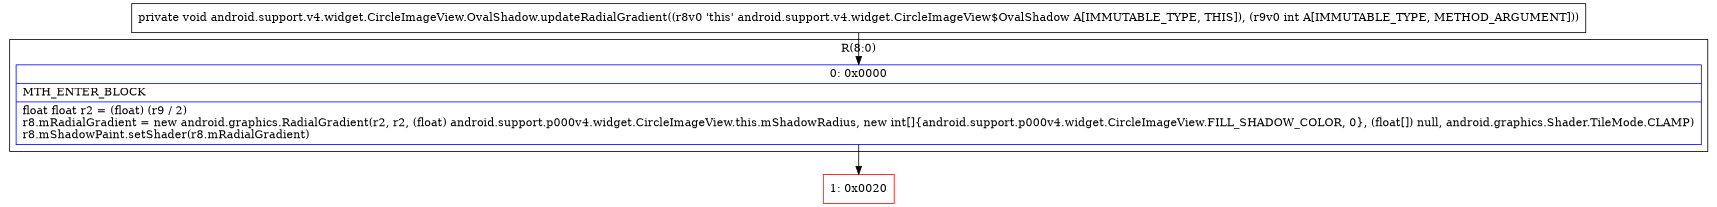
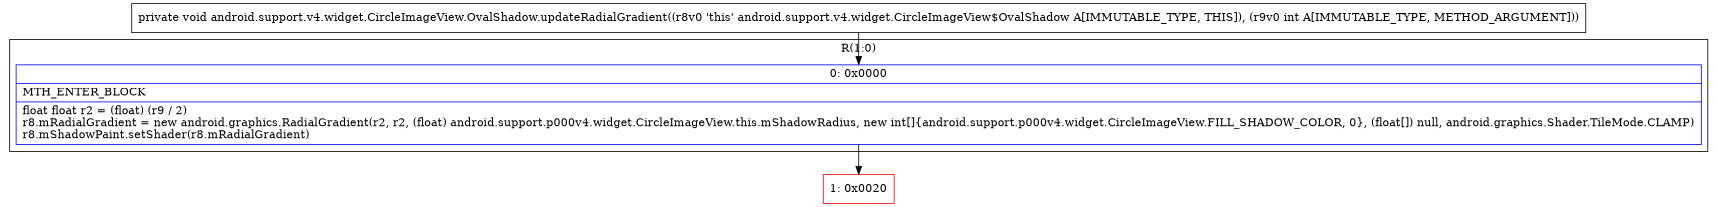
(859, 49) -> (859, 49)
